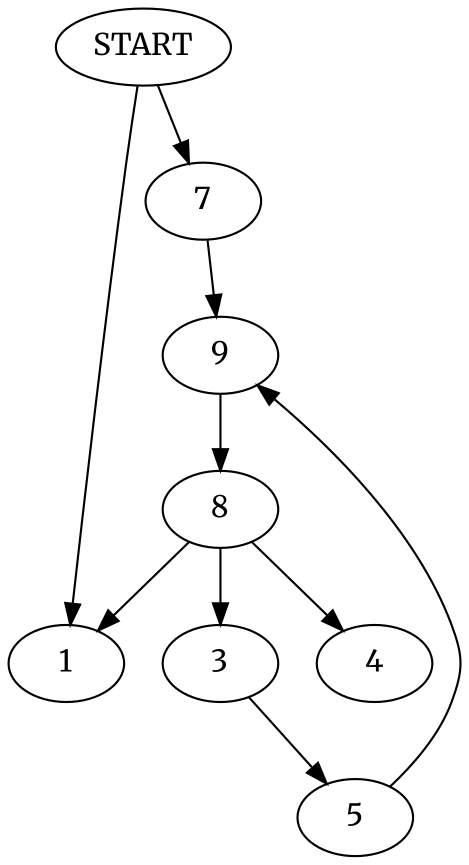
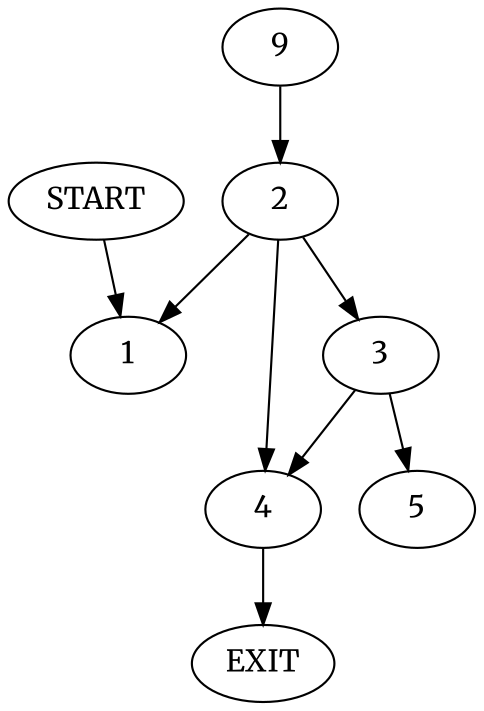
(203, 201) -> none
none -> (329, 424)
(220, 509) -> (280, 201)
(429, 578) -> none
none -> (263, 663)
